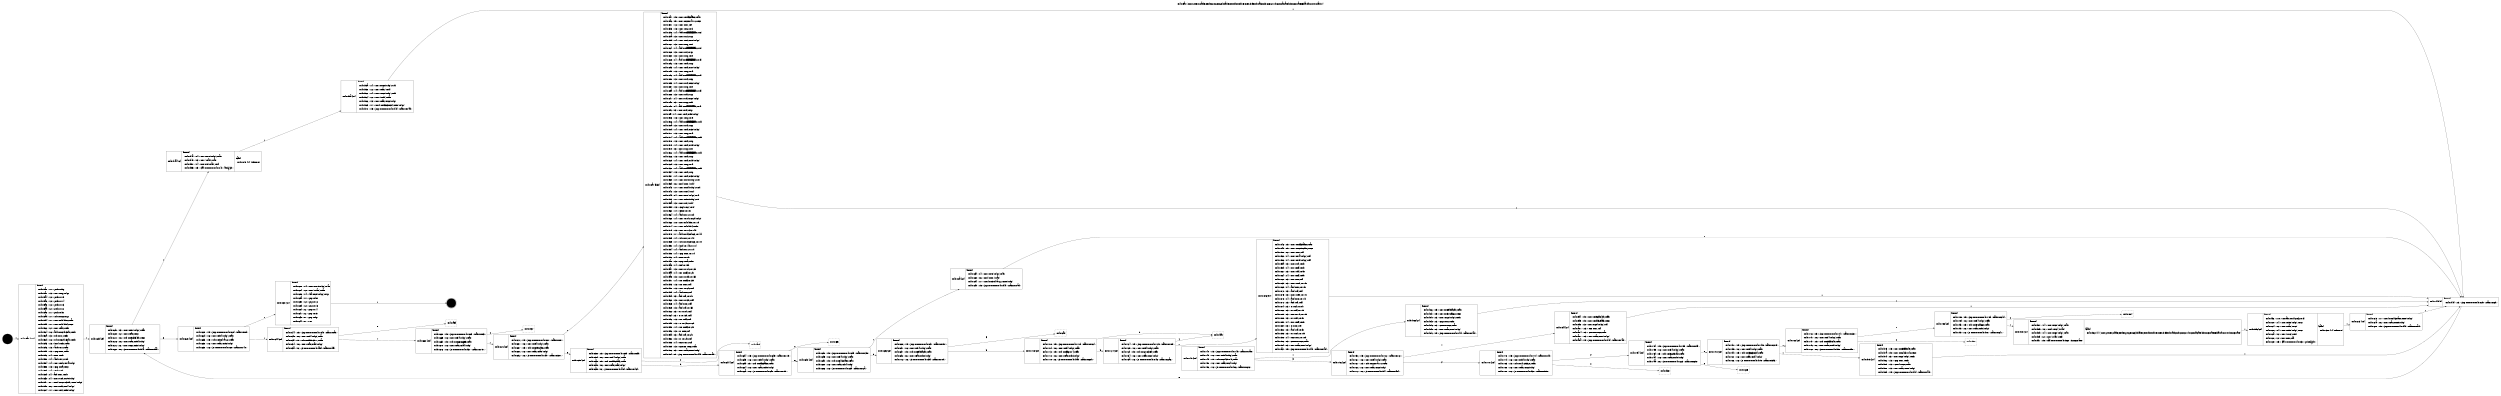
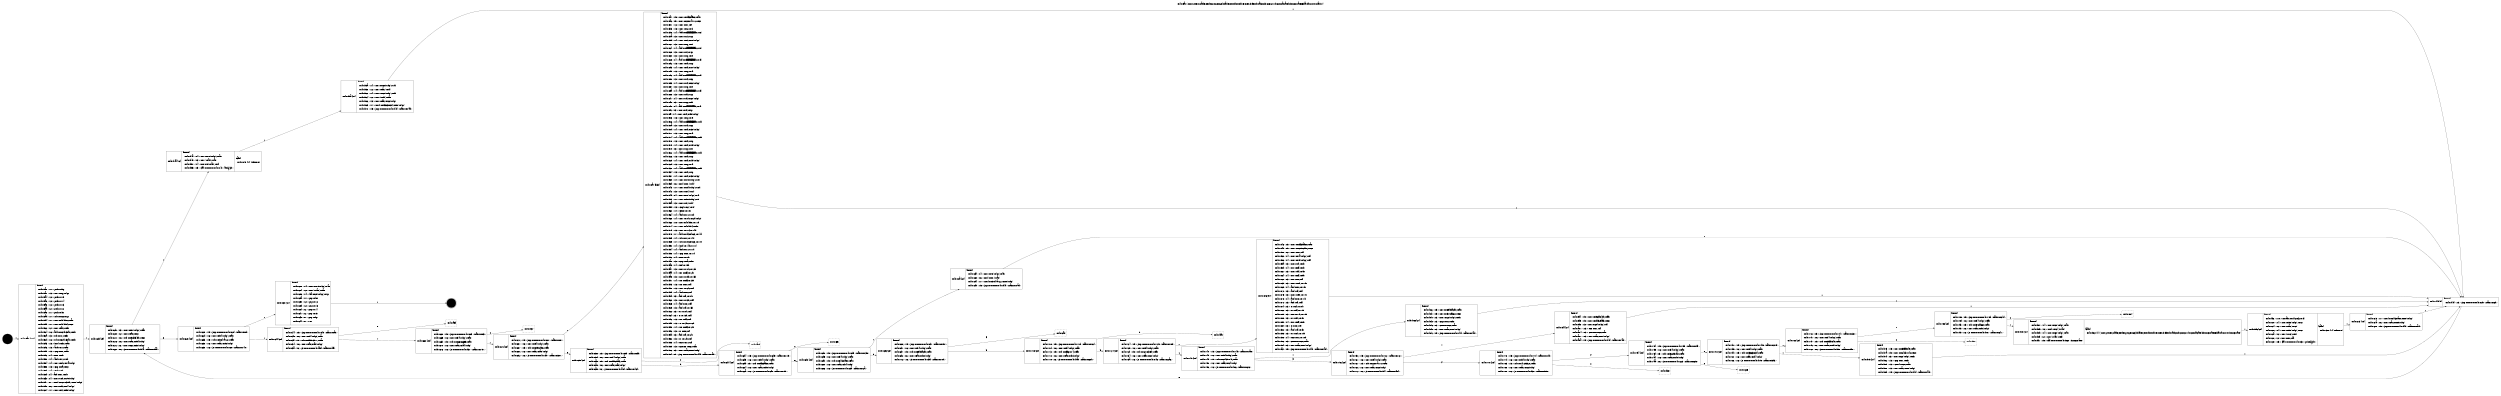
(1193, 338) -> (1178, 355)
